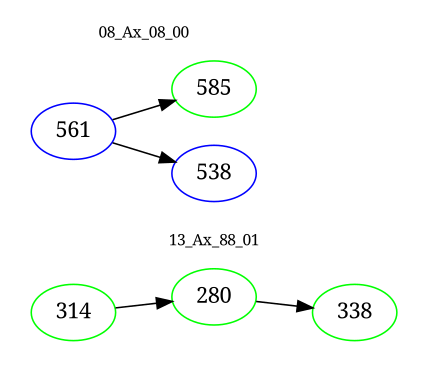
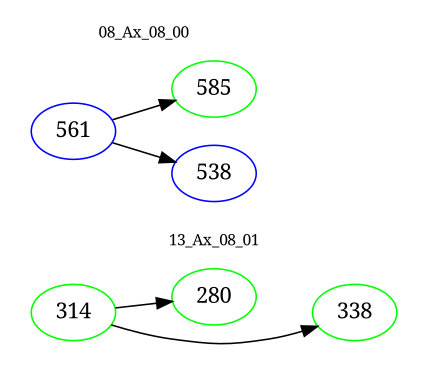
(214, 241) -> (214, 241)
(277, 304) -> (206, 343)
